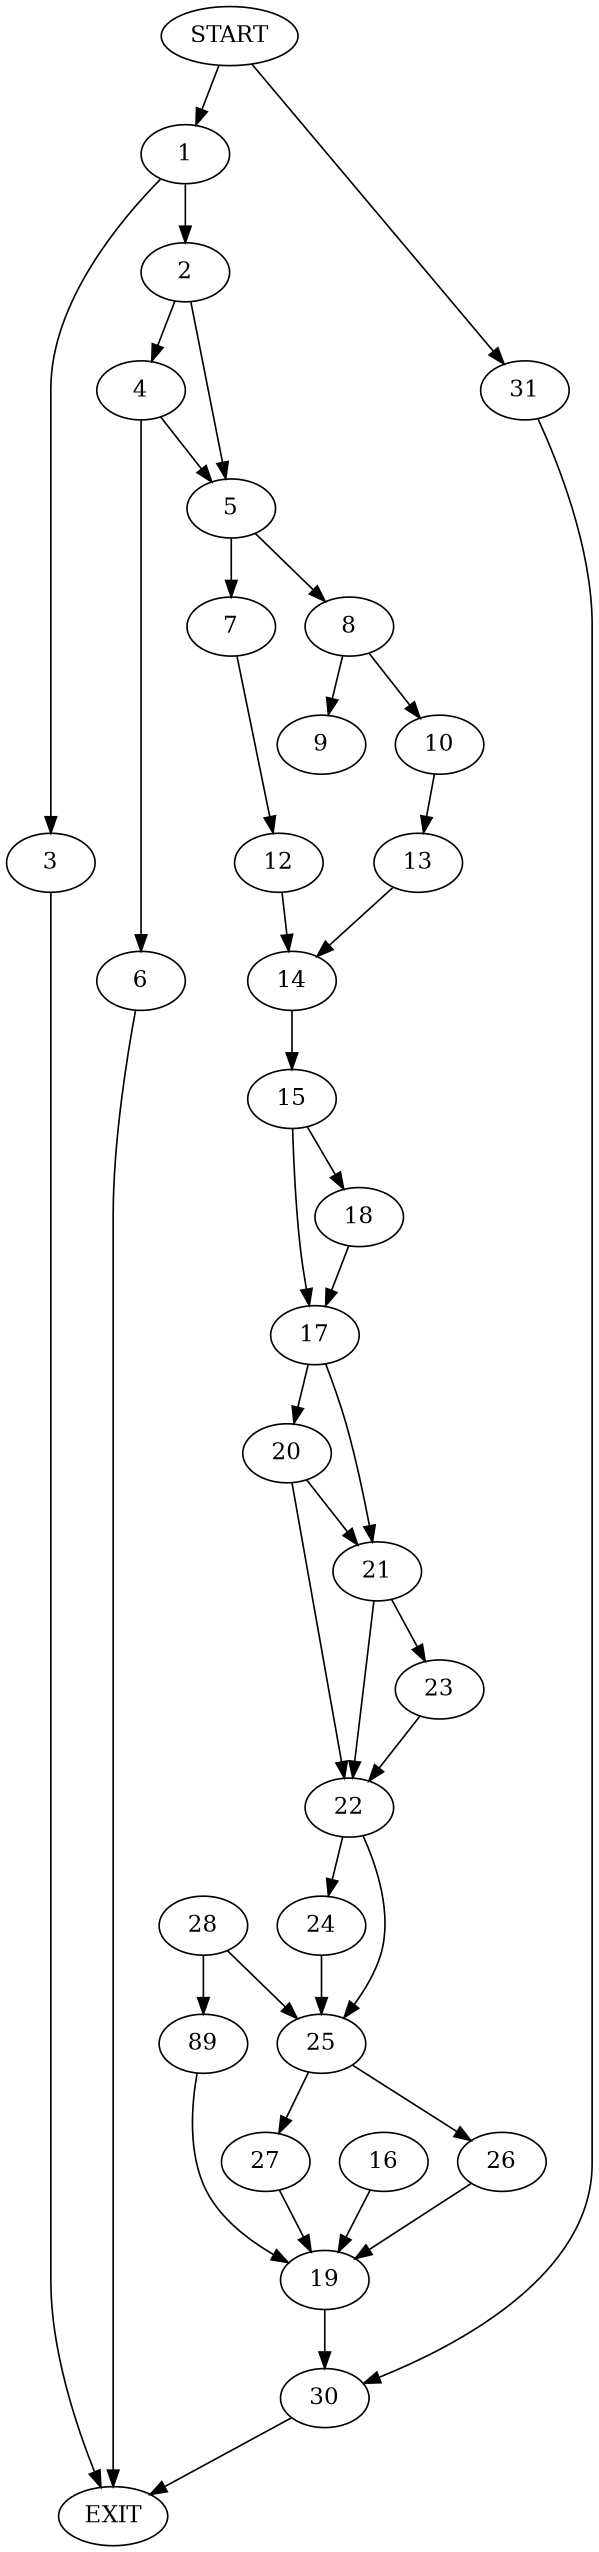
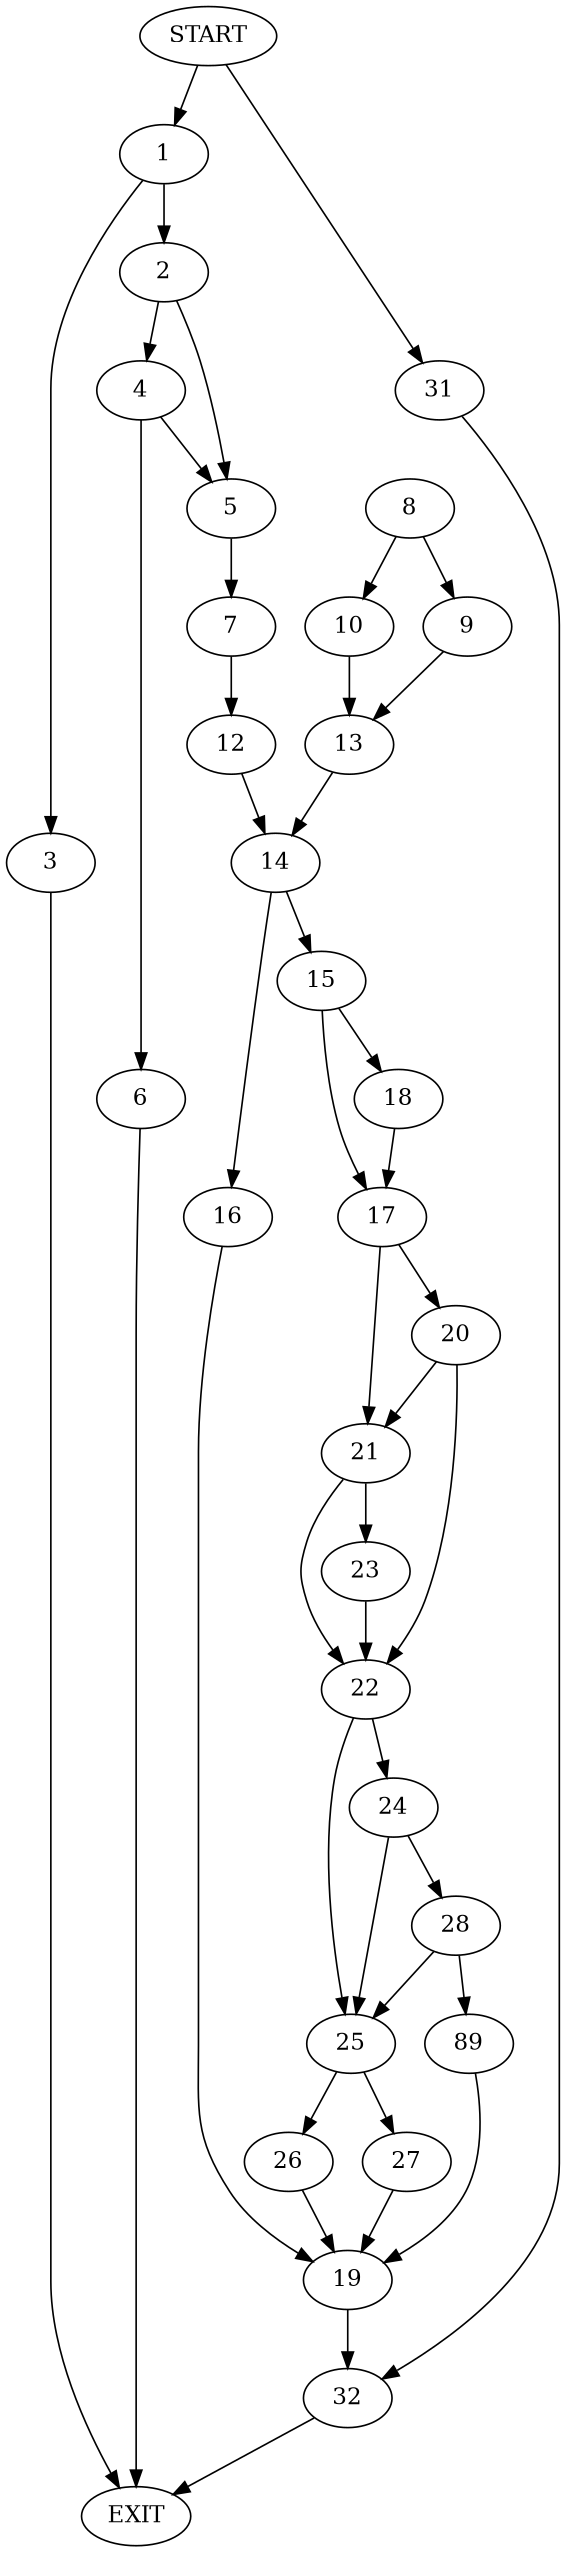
(284, 562) -> none
none -> (415, 680)
none -> (252, 1031)
none -> (421, 1859)
(325, 2398) -> (348, 2398)
